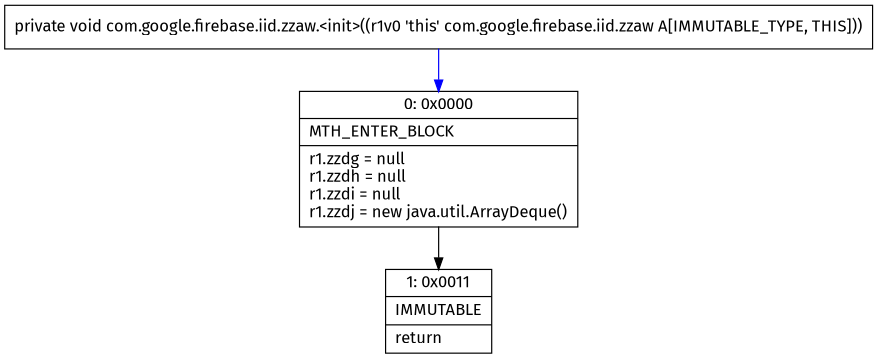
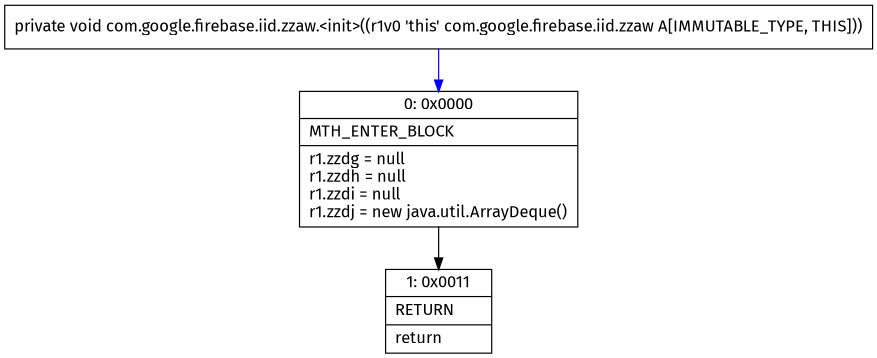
(439, 310) -> (425, 310)
